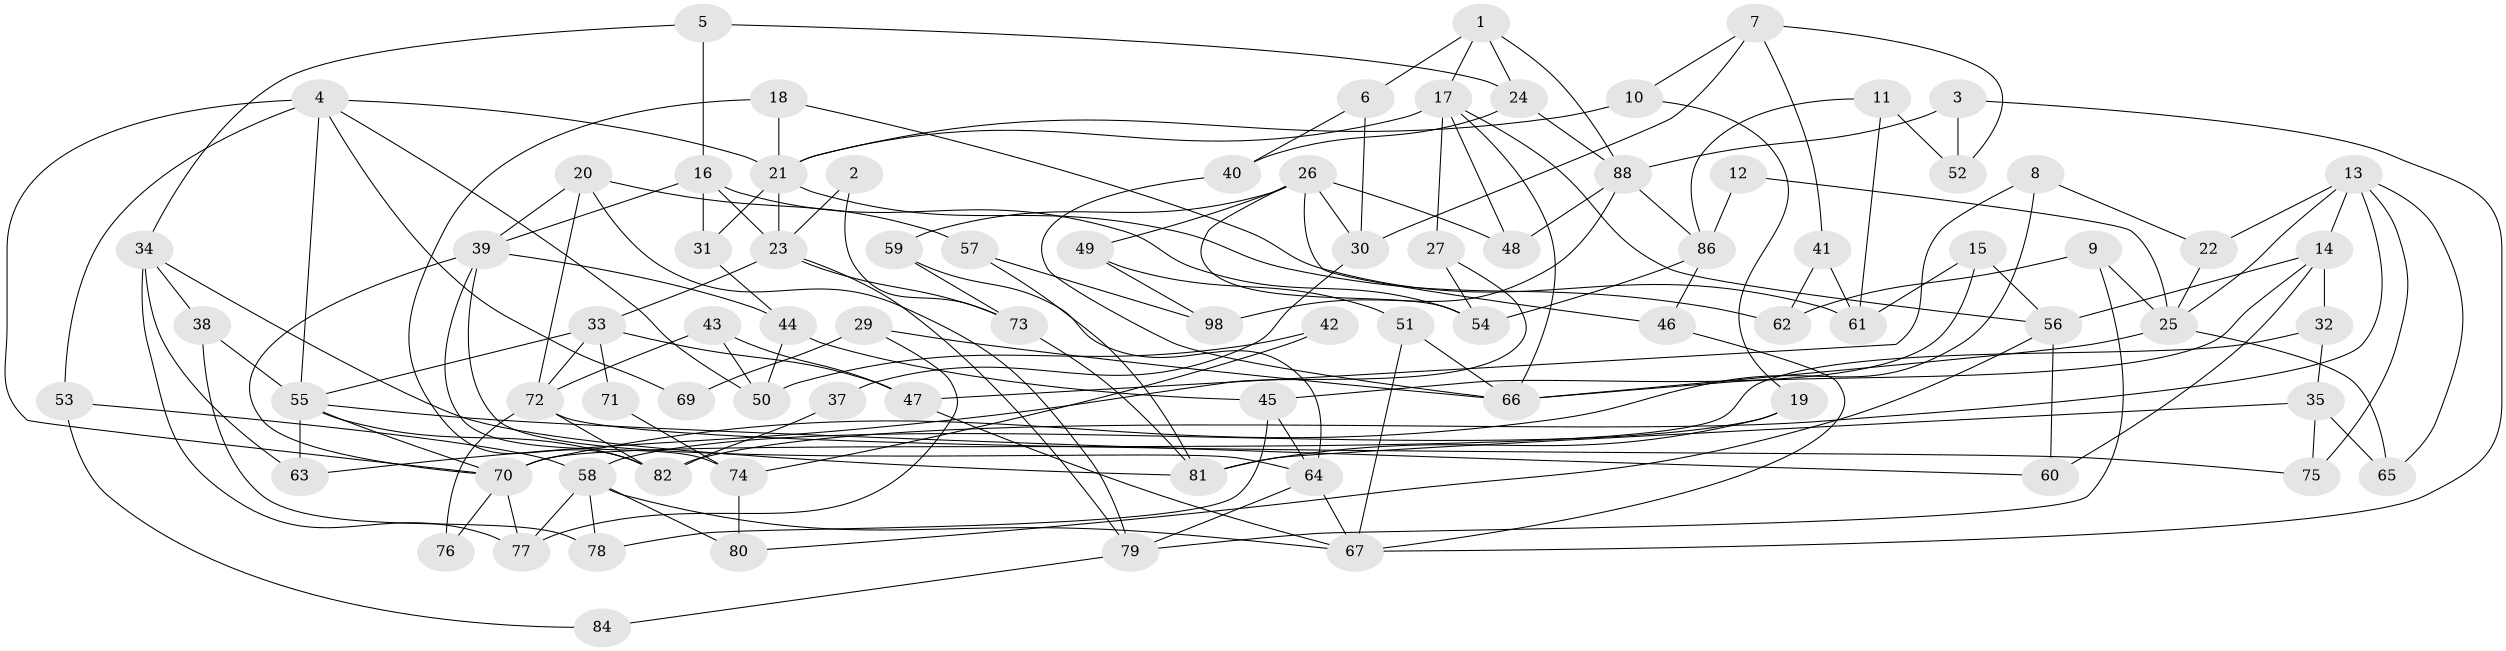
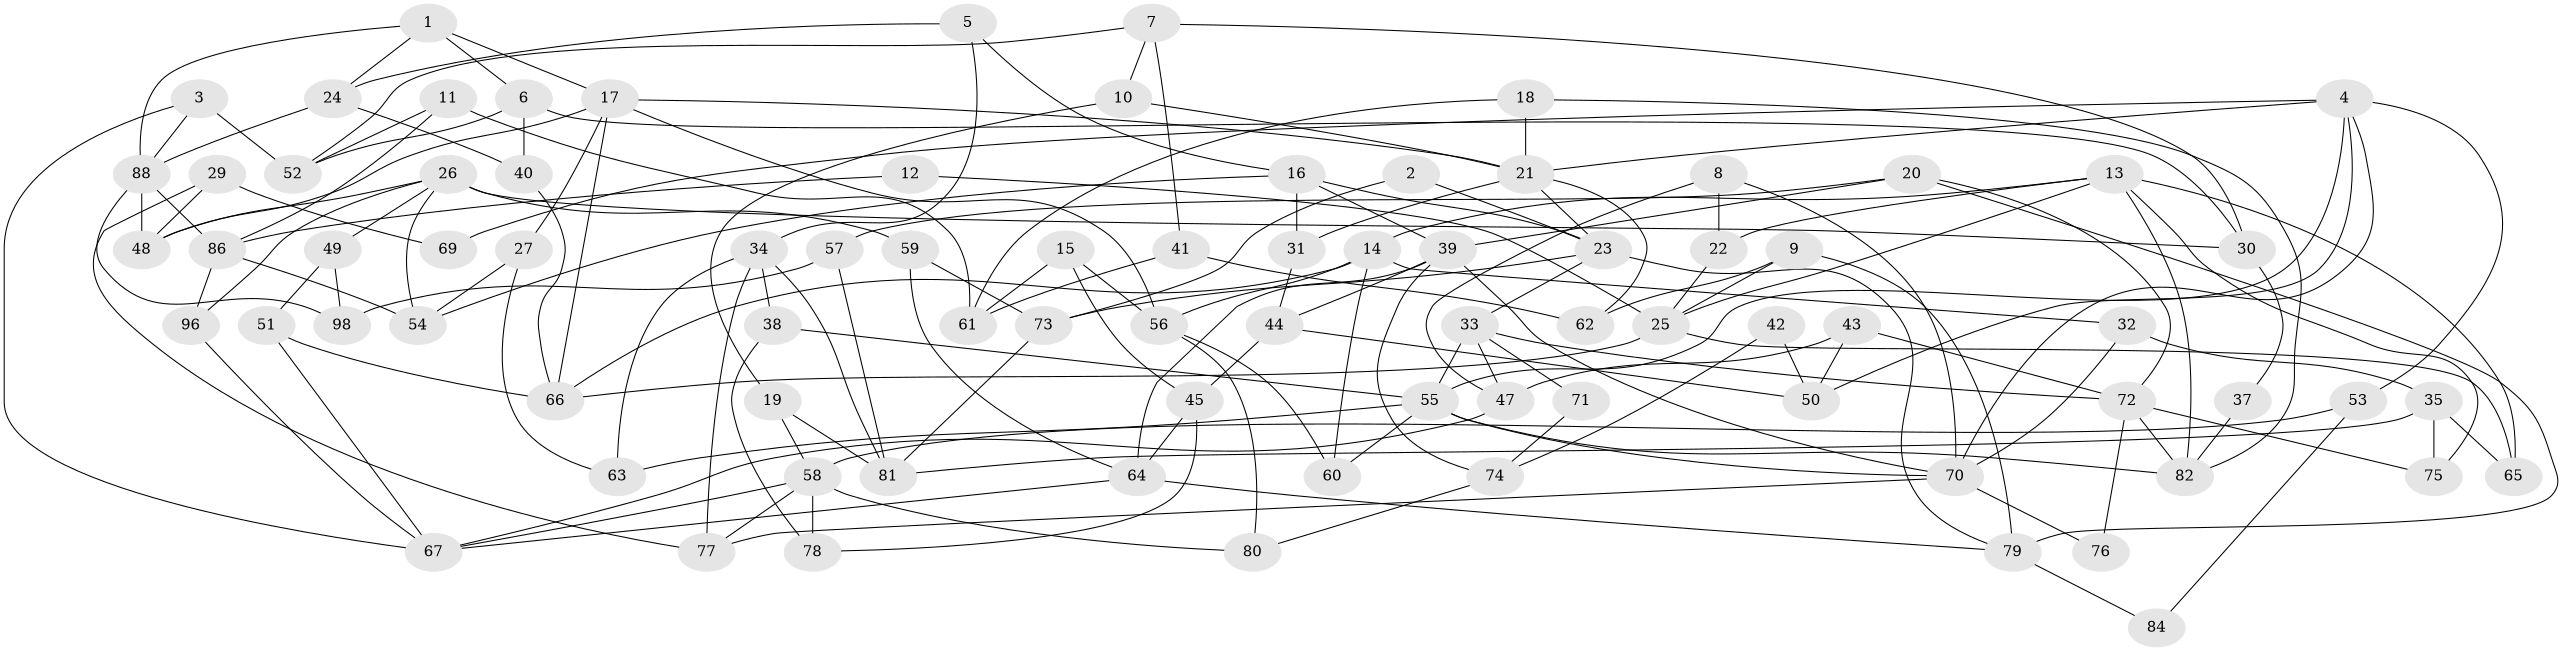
none -> (390, 141)
(1667, 325) -> (191, 325)
(1157, 365) -> (184, 208)
